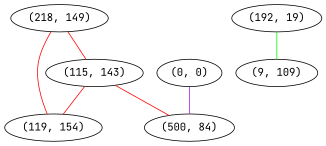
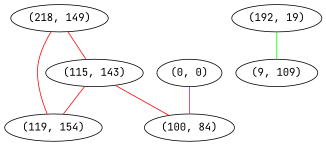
(189, 128) -> (189, 128)
